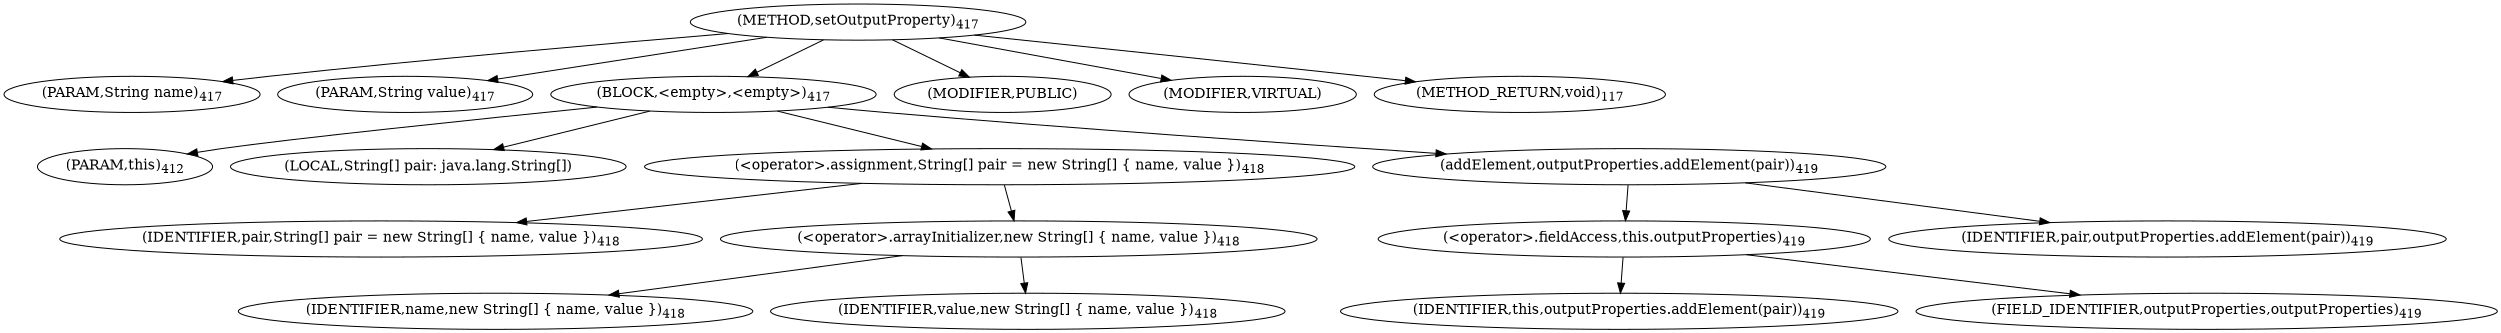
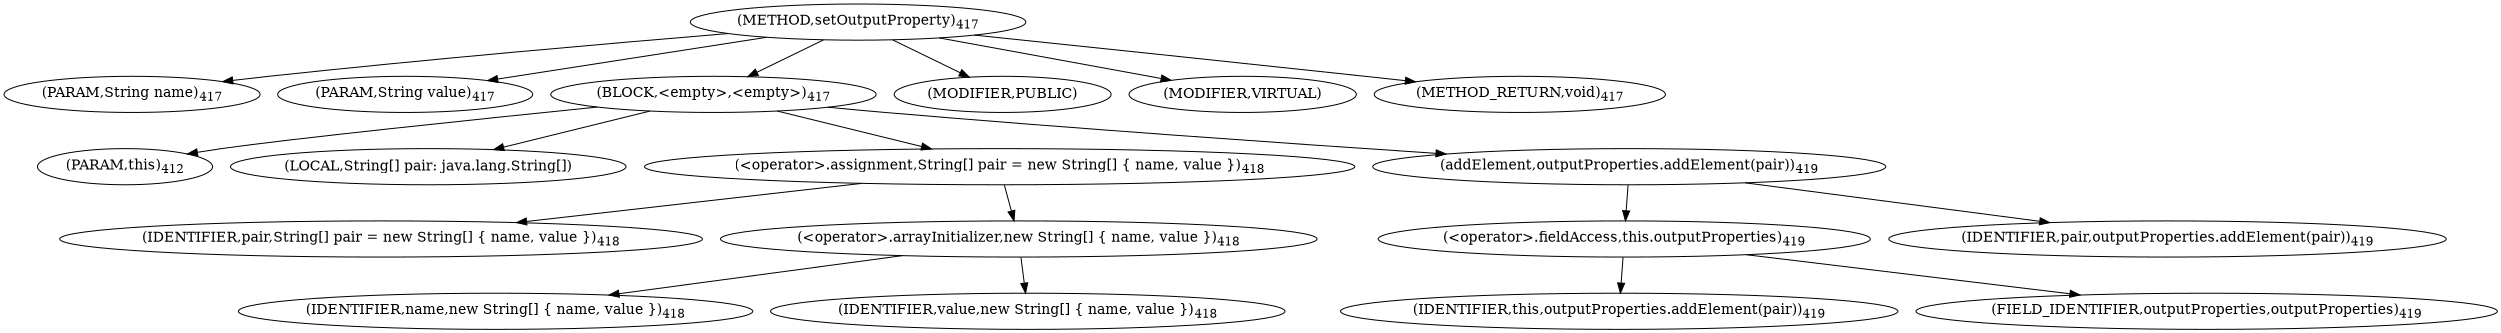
(1612, 93) -> (1612, 93)
